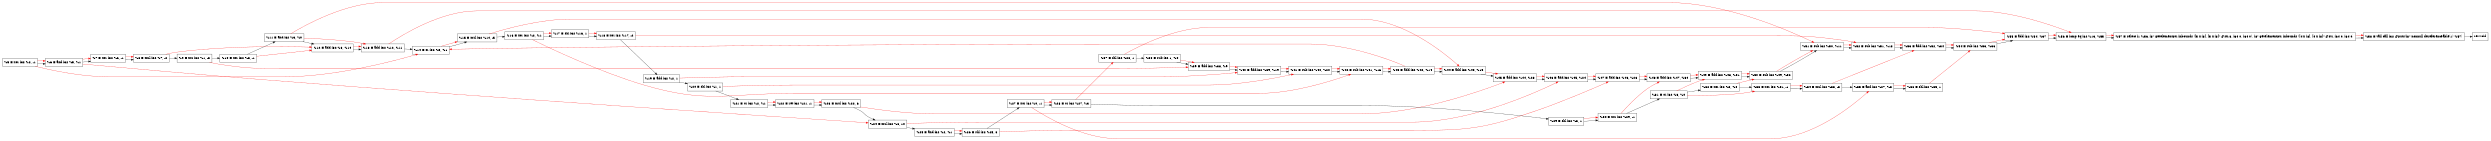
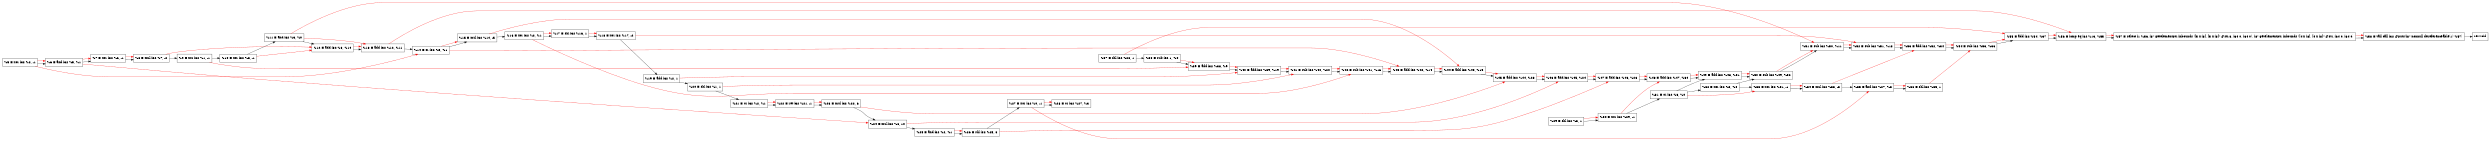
(930, 45) -> (924, 49)
(195, 58) -> (195, 58)
(1744, 81) -> (1744, 81)
(1094, 82) -> none
(1689, 85) -> (1689, 85)
(1319, 106) -> none
